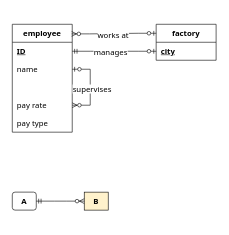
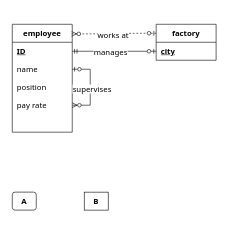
(142, 33) -> (142, 33)
none -> (42, 87)
(42, 123) -> none
(60, 201) -> none
(96, 201) -> (96, 201)
